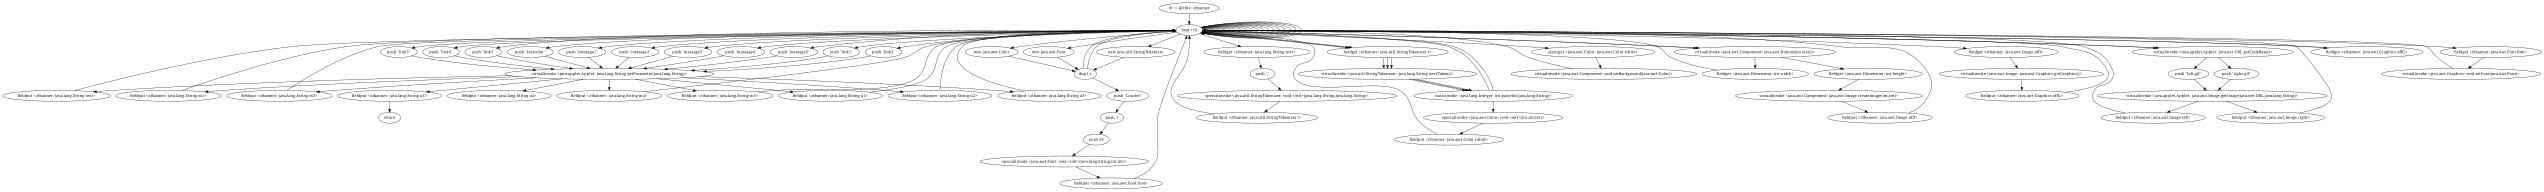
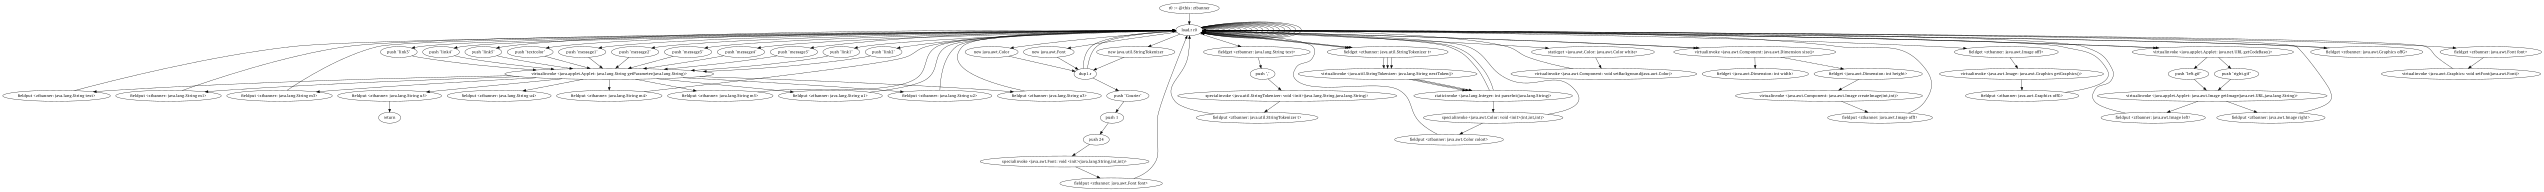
(1568, 37) -> (1465, 46)
